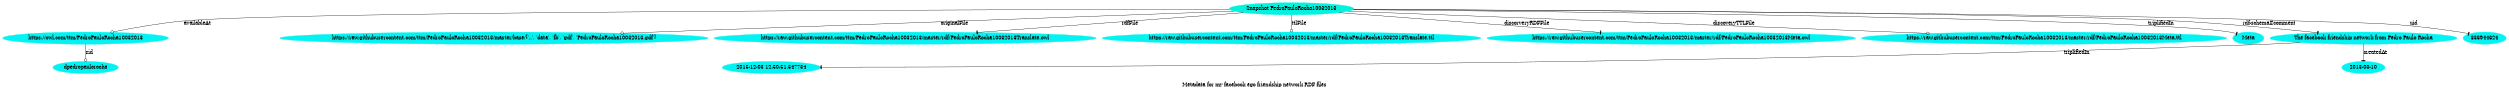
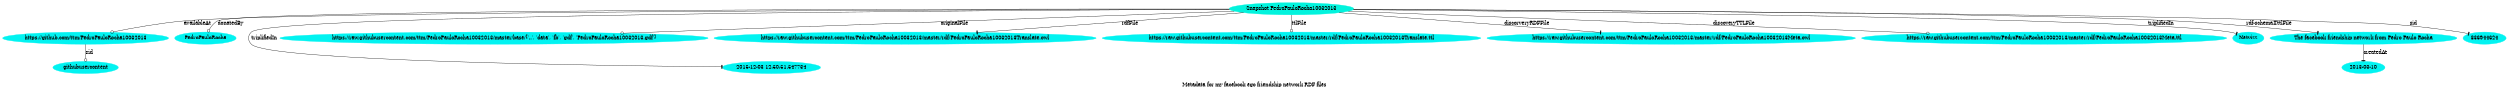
(2269, 23) -> (2269, 23)
(2414, 23) -> (2414, 23)
(86, 38) -> (86, 38)
none -> (205, 38)
(2248, 38) -> (2248, 38)
(1561, 61) -> (498, 18)
(86, 68) -> (86, 68)
